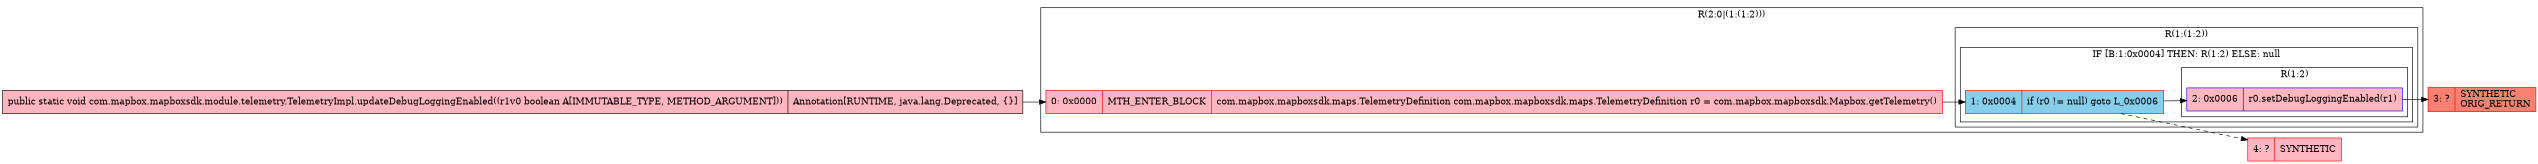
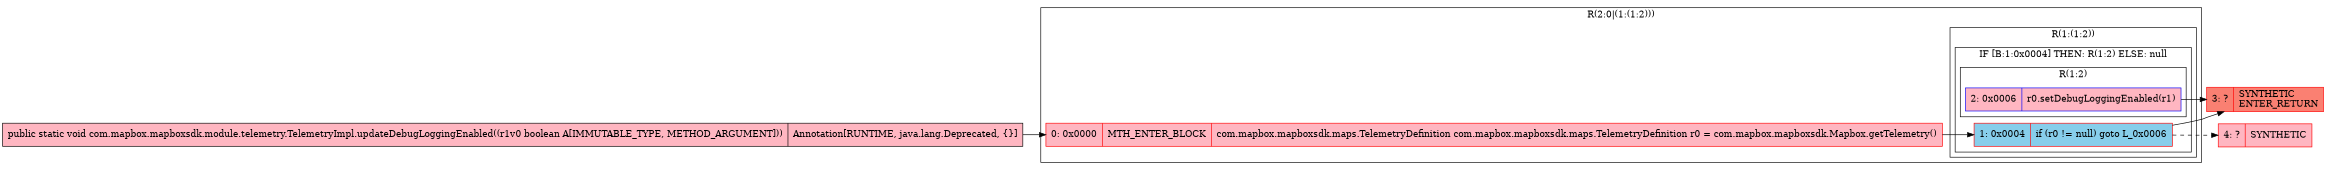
(2172, 101) -> (2187, 123)
(2495, 104) -> (2279, 104)
